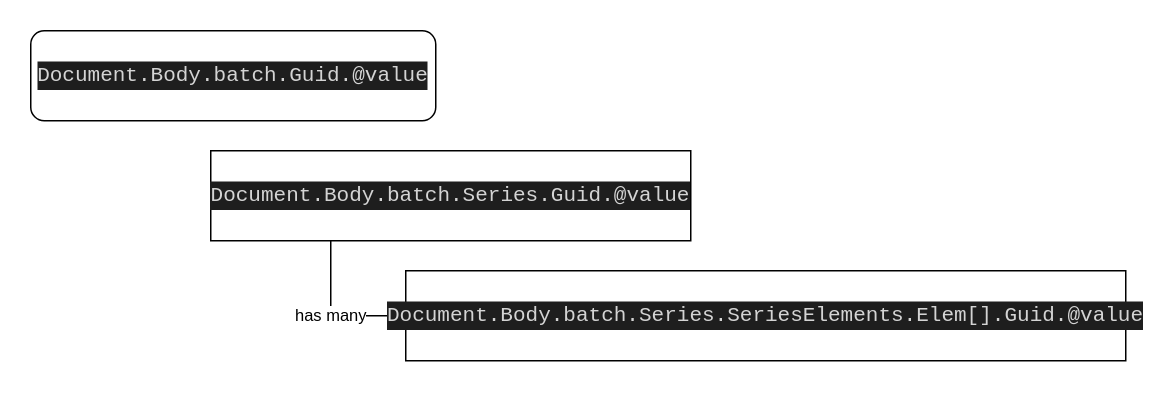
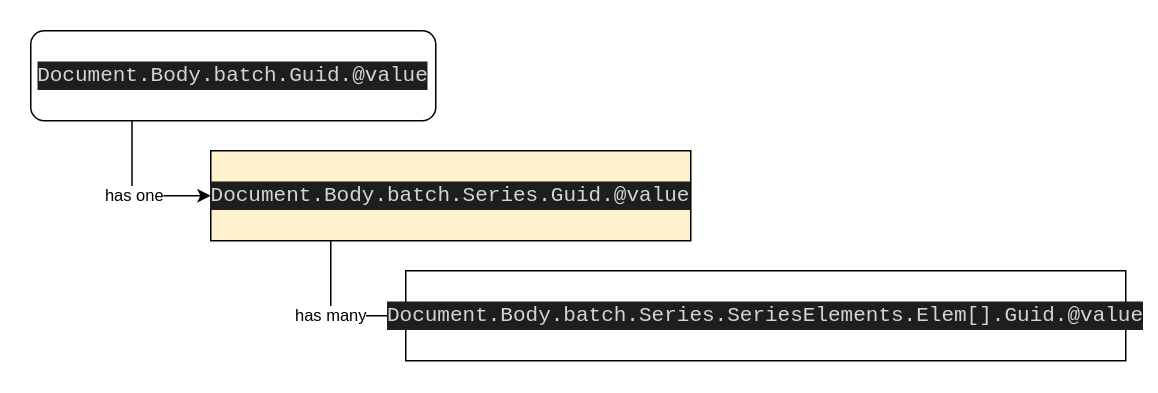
none -> (166, 196)
(451, 196) -> (451, 196)
